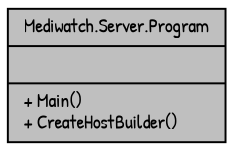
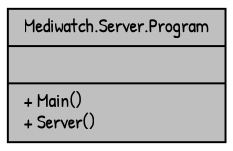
(101, 123) -> (60, 123)
